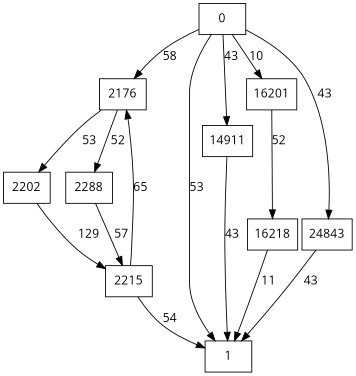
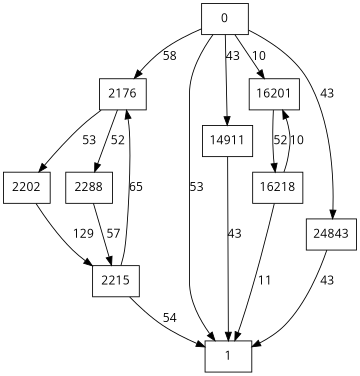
none -> (290, 145)
